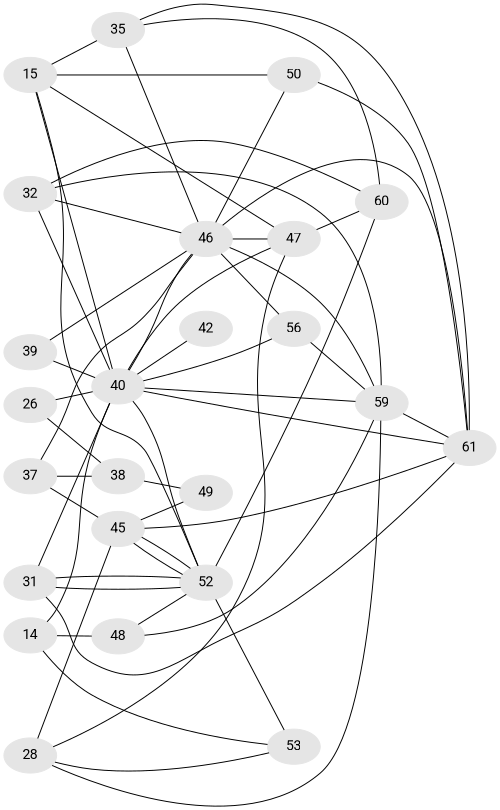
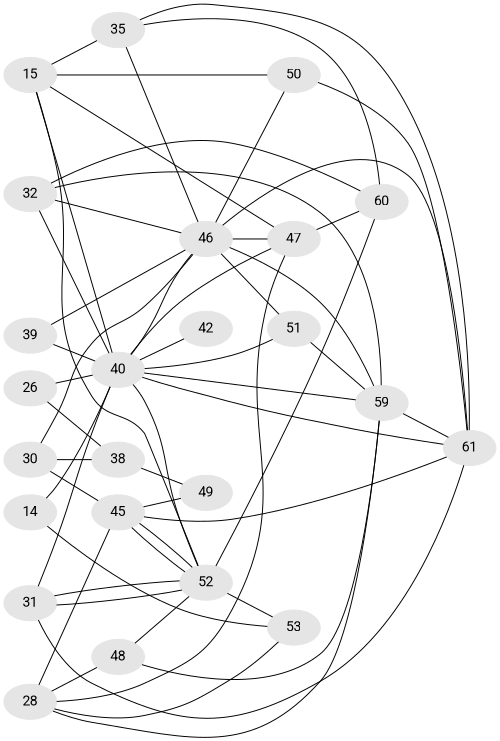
(294, 329) -> (294, 329)
(30, 476) -> (30, 460)
(83, 636) -> (74, 679)
